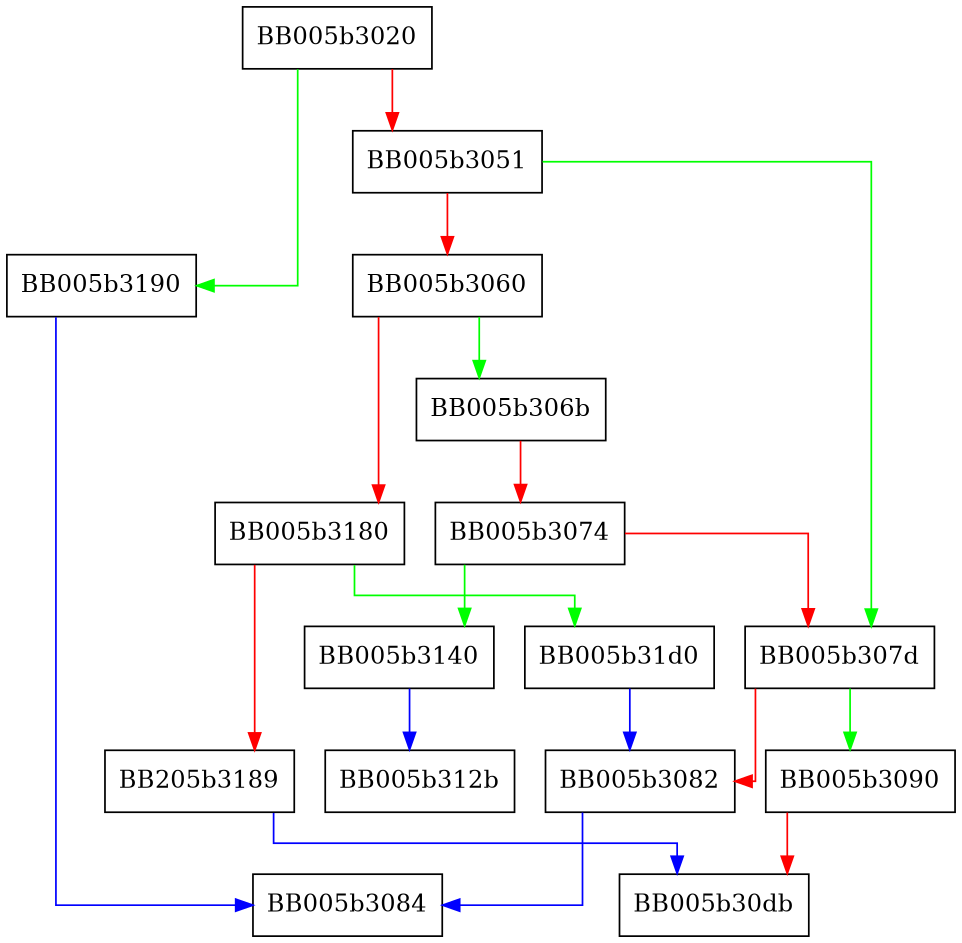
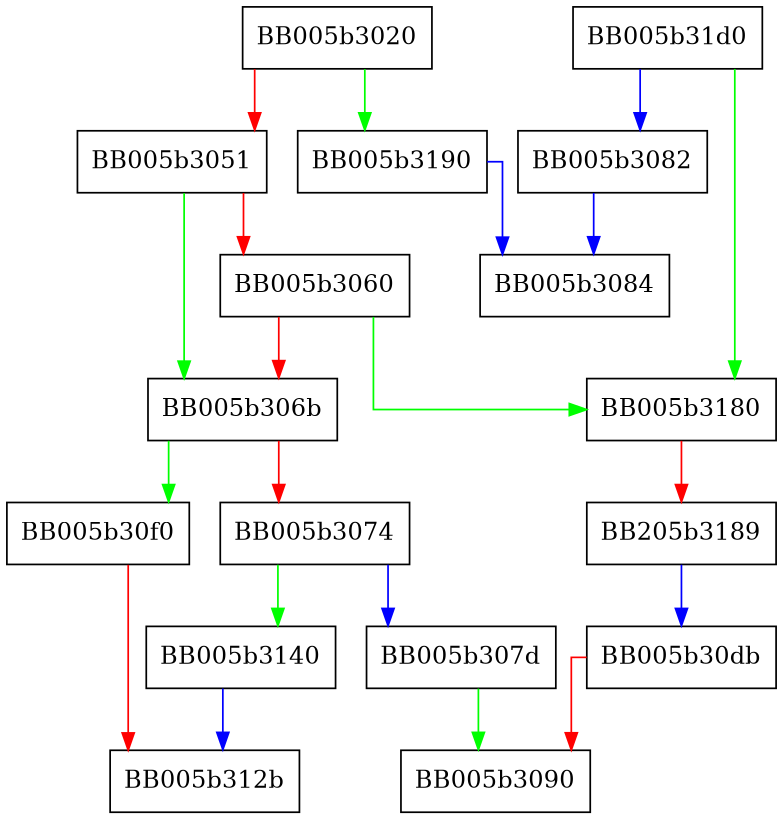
(871, 221) -> (184, 277)
(479, 339) -> (279, 339)
(379, 401) -> (425, 410)
none -> (98, 533)
(754, 533) -> (388, 587)
(449, 595) -> (735, 215)
(755, 737) -> none
(787, 834) -> (571, 687)
